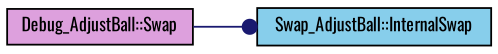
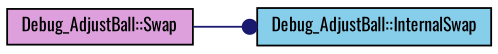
(374, 27) -> (374, 27)
